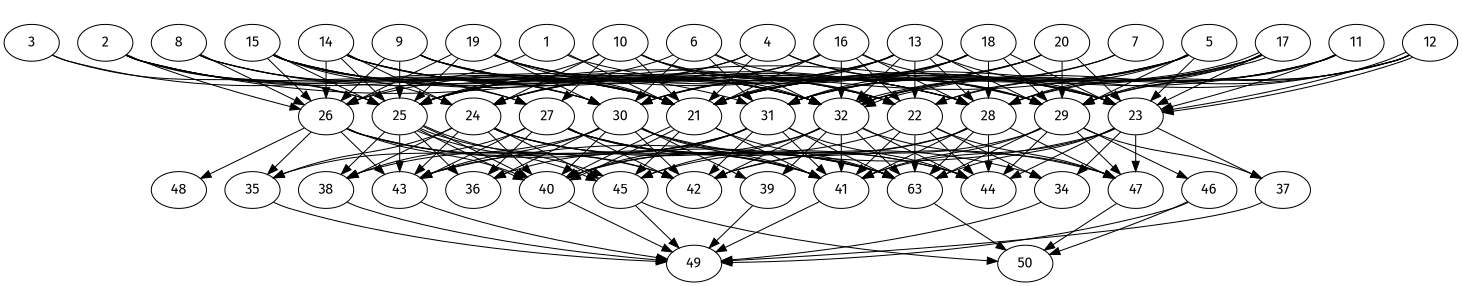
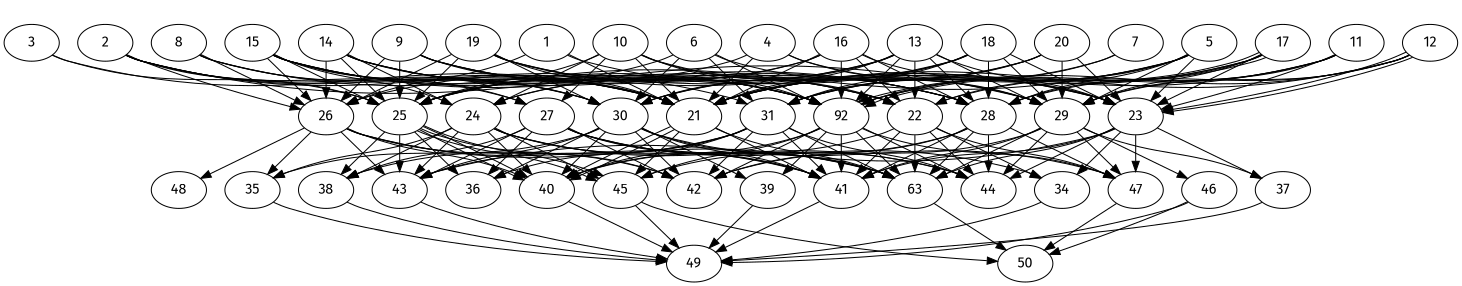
(626, 79) -> none
(841, 116) -> (841, 116)
